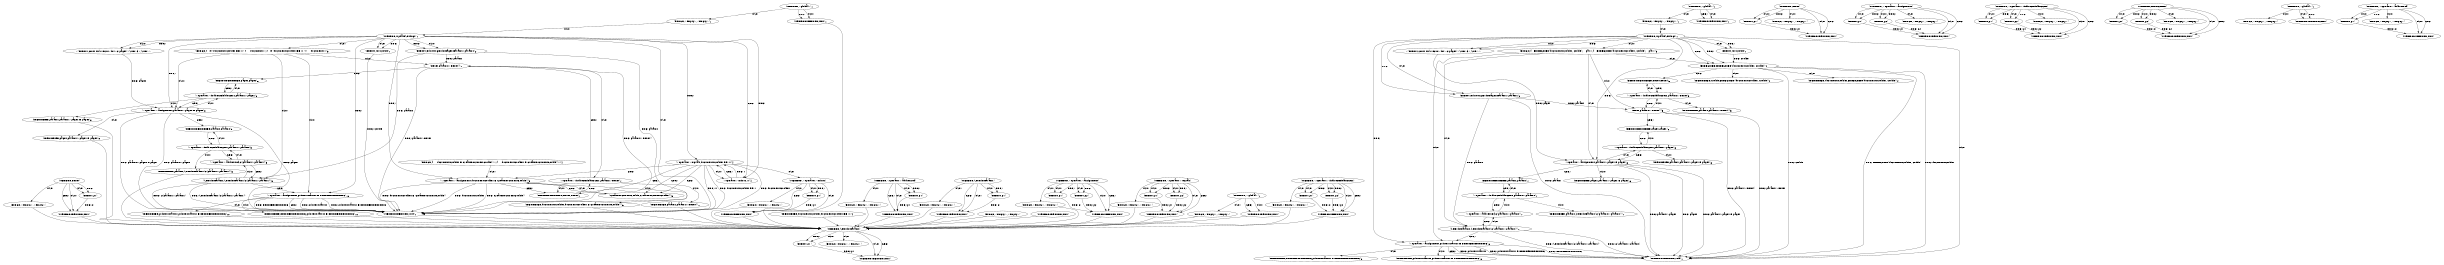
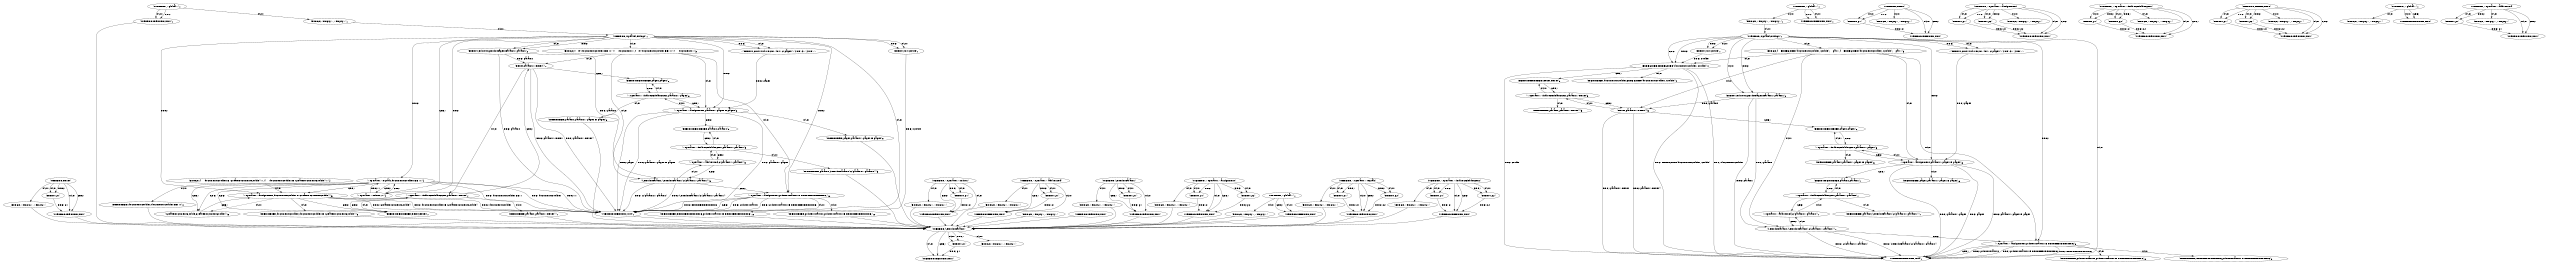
(1732, 81) -> none
(767, 169) -> (243, 184)
(719, 172) -> (388, 188)
